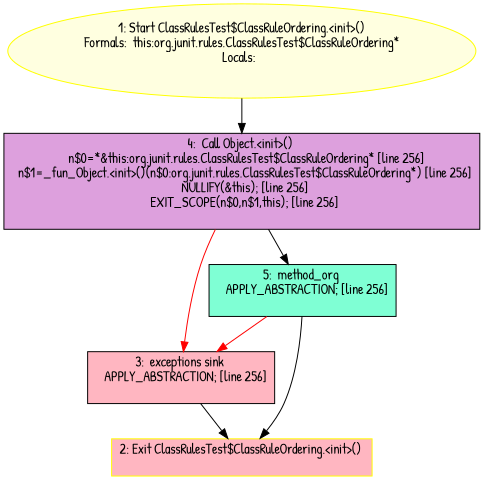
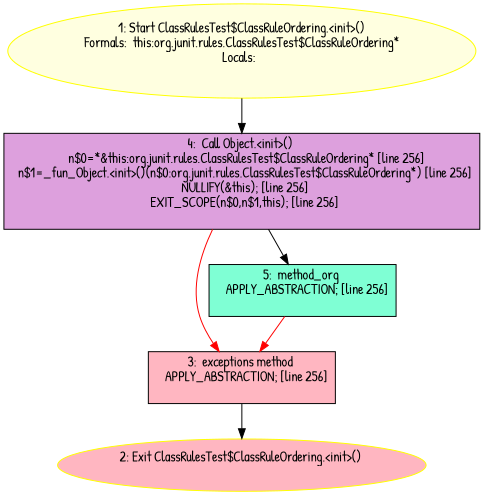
(293, 377) -> none
(181, 378) -> (242, 378)
(242, 457) -> (242, 465)
